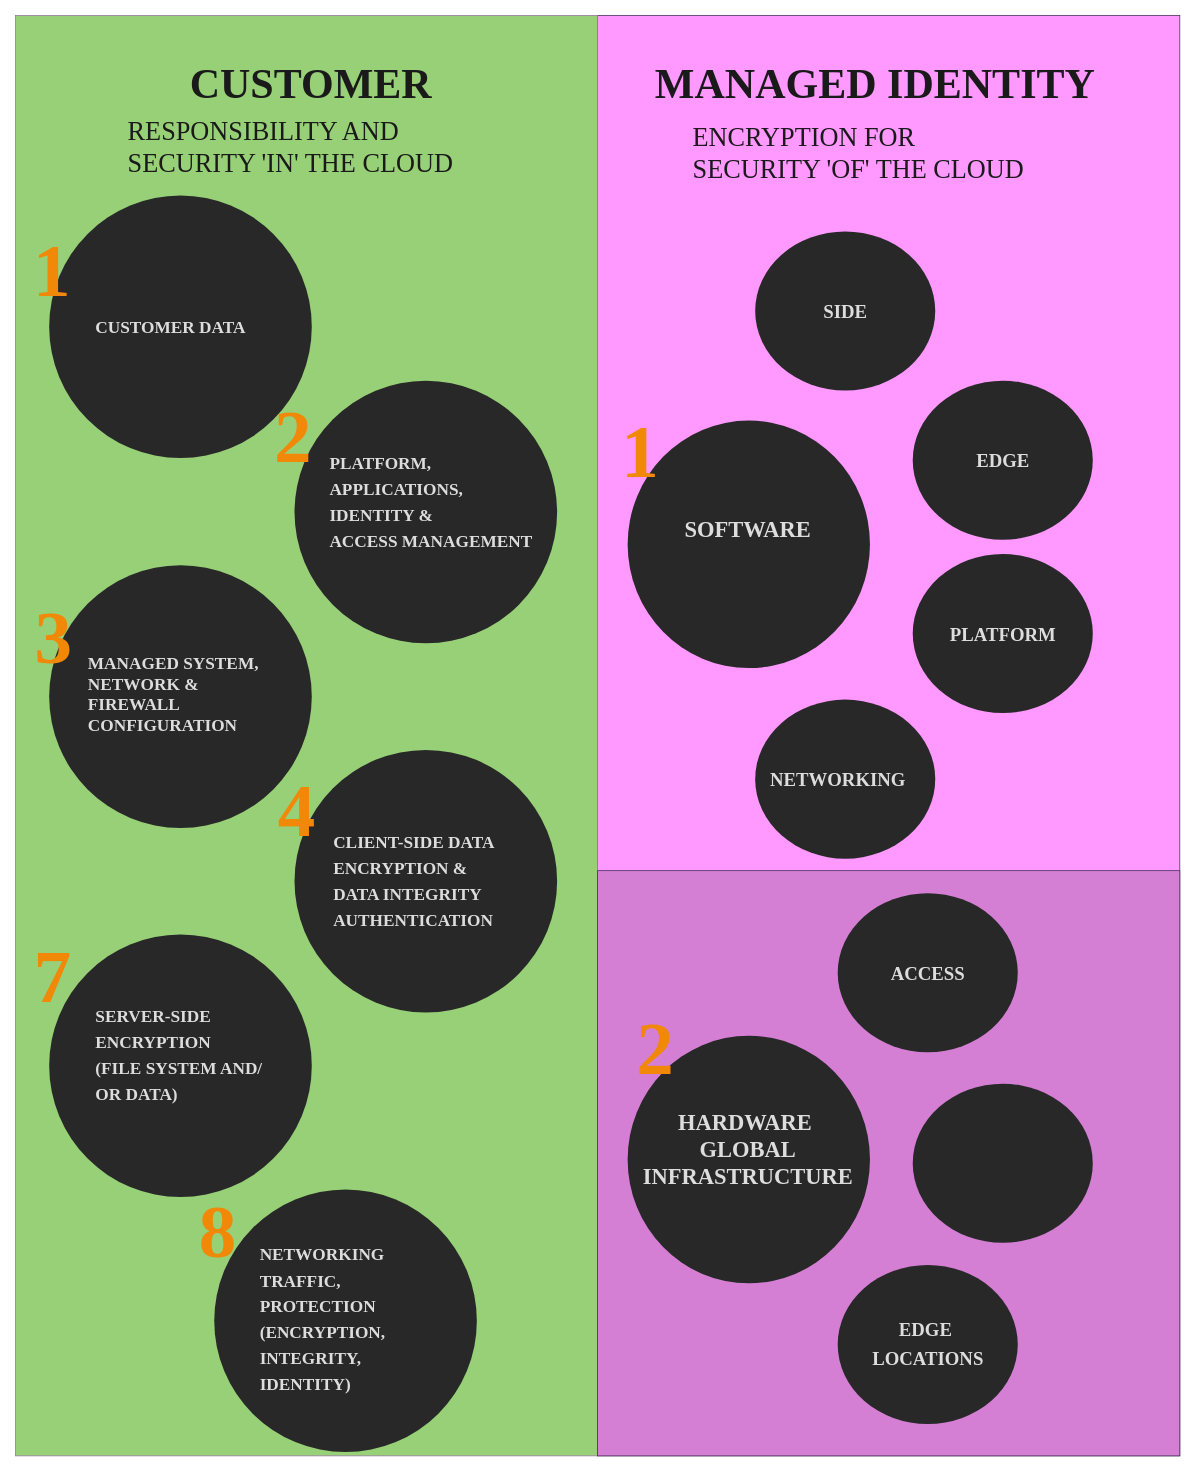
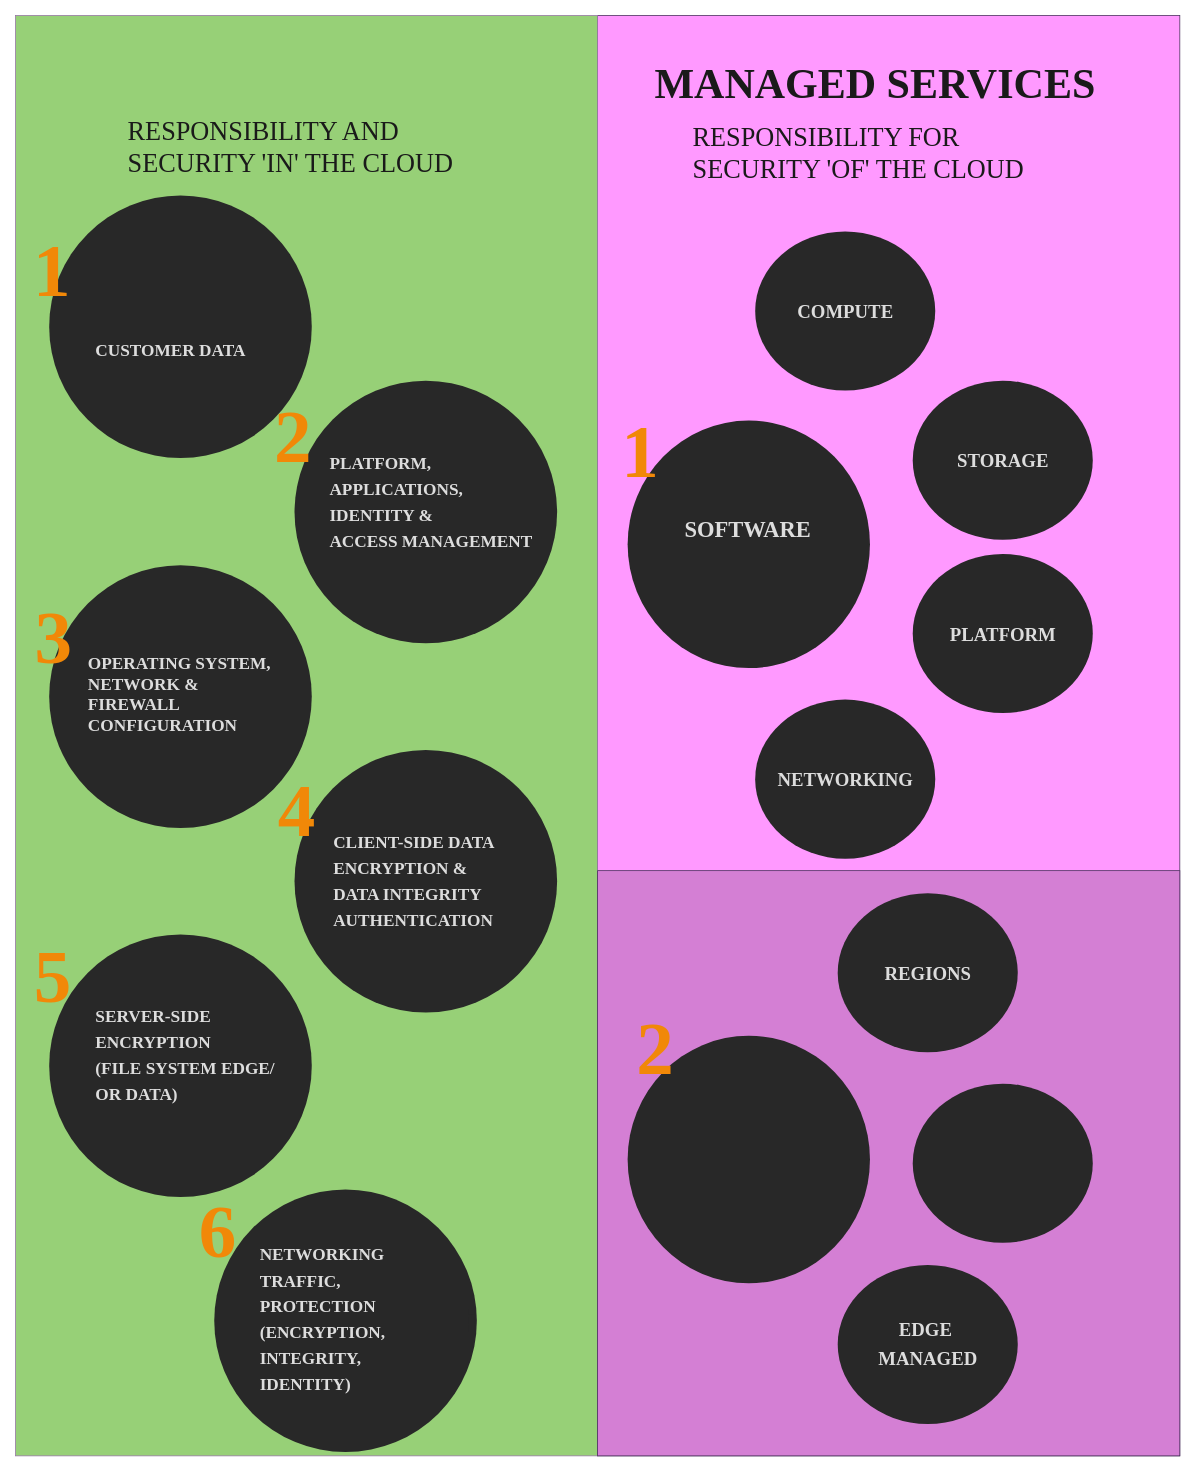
(311, 81) -> none
(875, 81) -> (875, 81)
(845, 154) -> (845, 154)
(845, 309) -> (845, 309)
(184, 326) -> (184, 348)
(1003, 459) -> (1003, 459)
(159, 697) -> (169, 697)
(837, 779) -> (845, 779)
(928, 971) -> (928, 971)
(55, 978) -> (55, 978)
(177, 1047) -> (182, 1047)
(747, 1140) -> none
(220, 1233) -> (220, 1233)
(928, 1338) -> (928, 1338)
